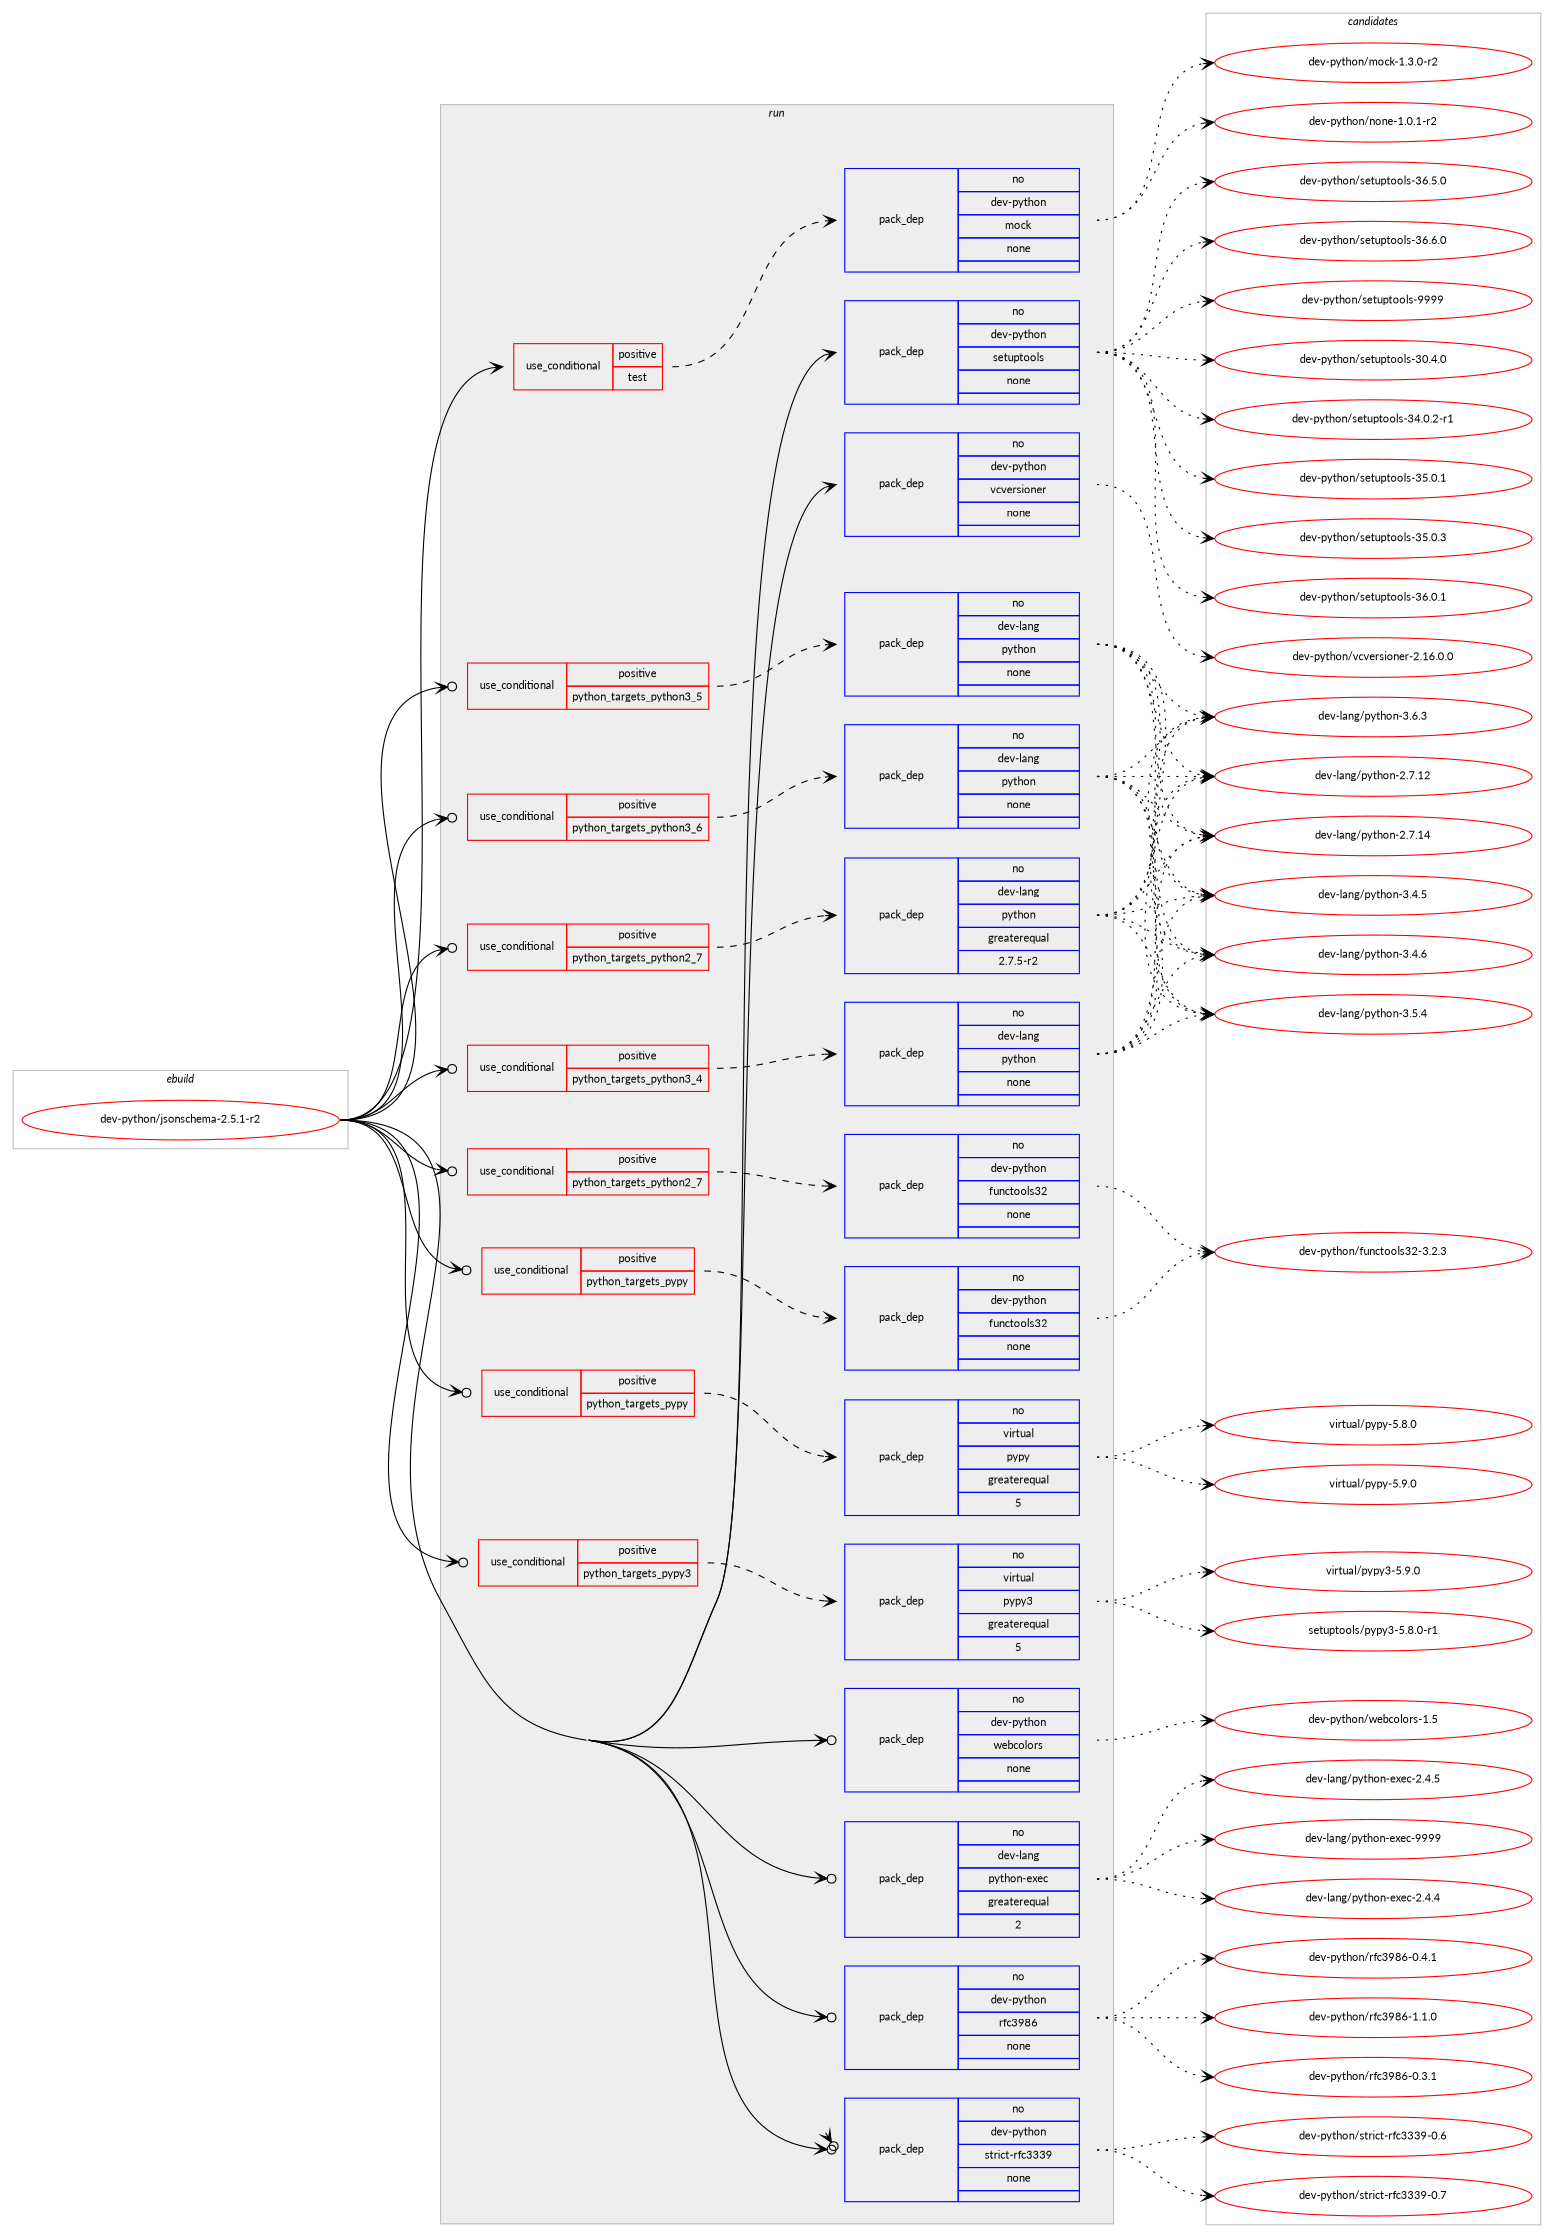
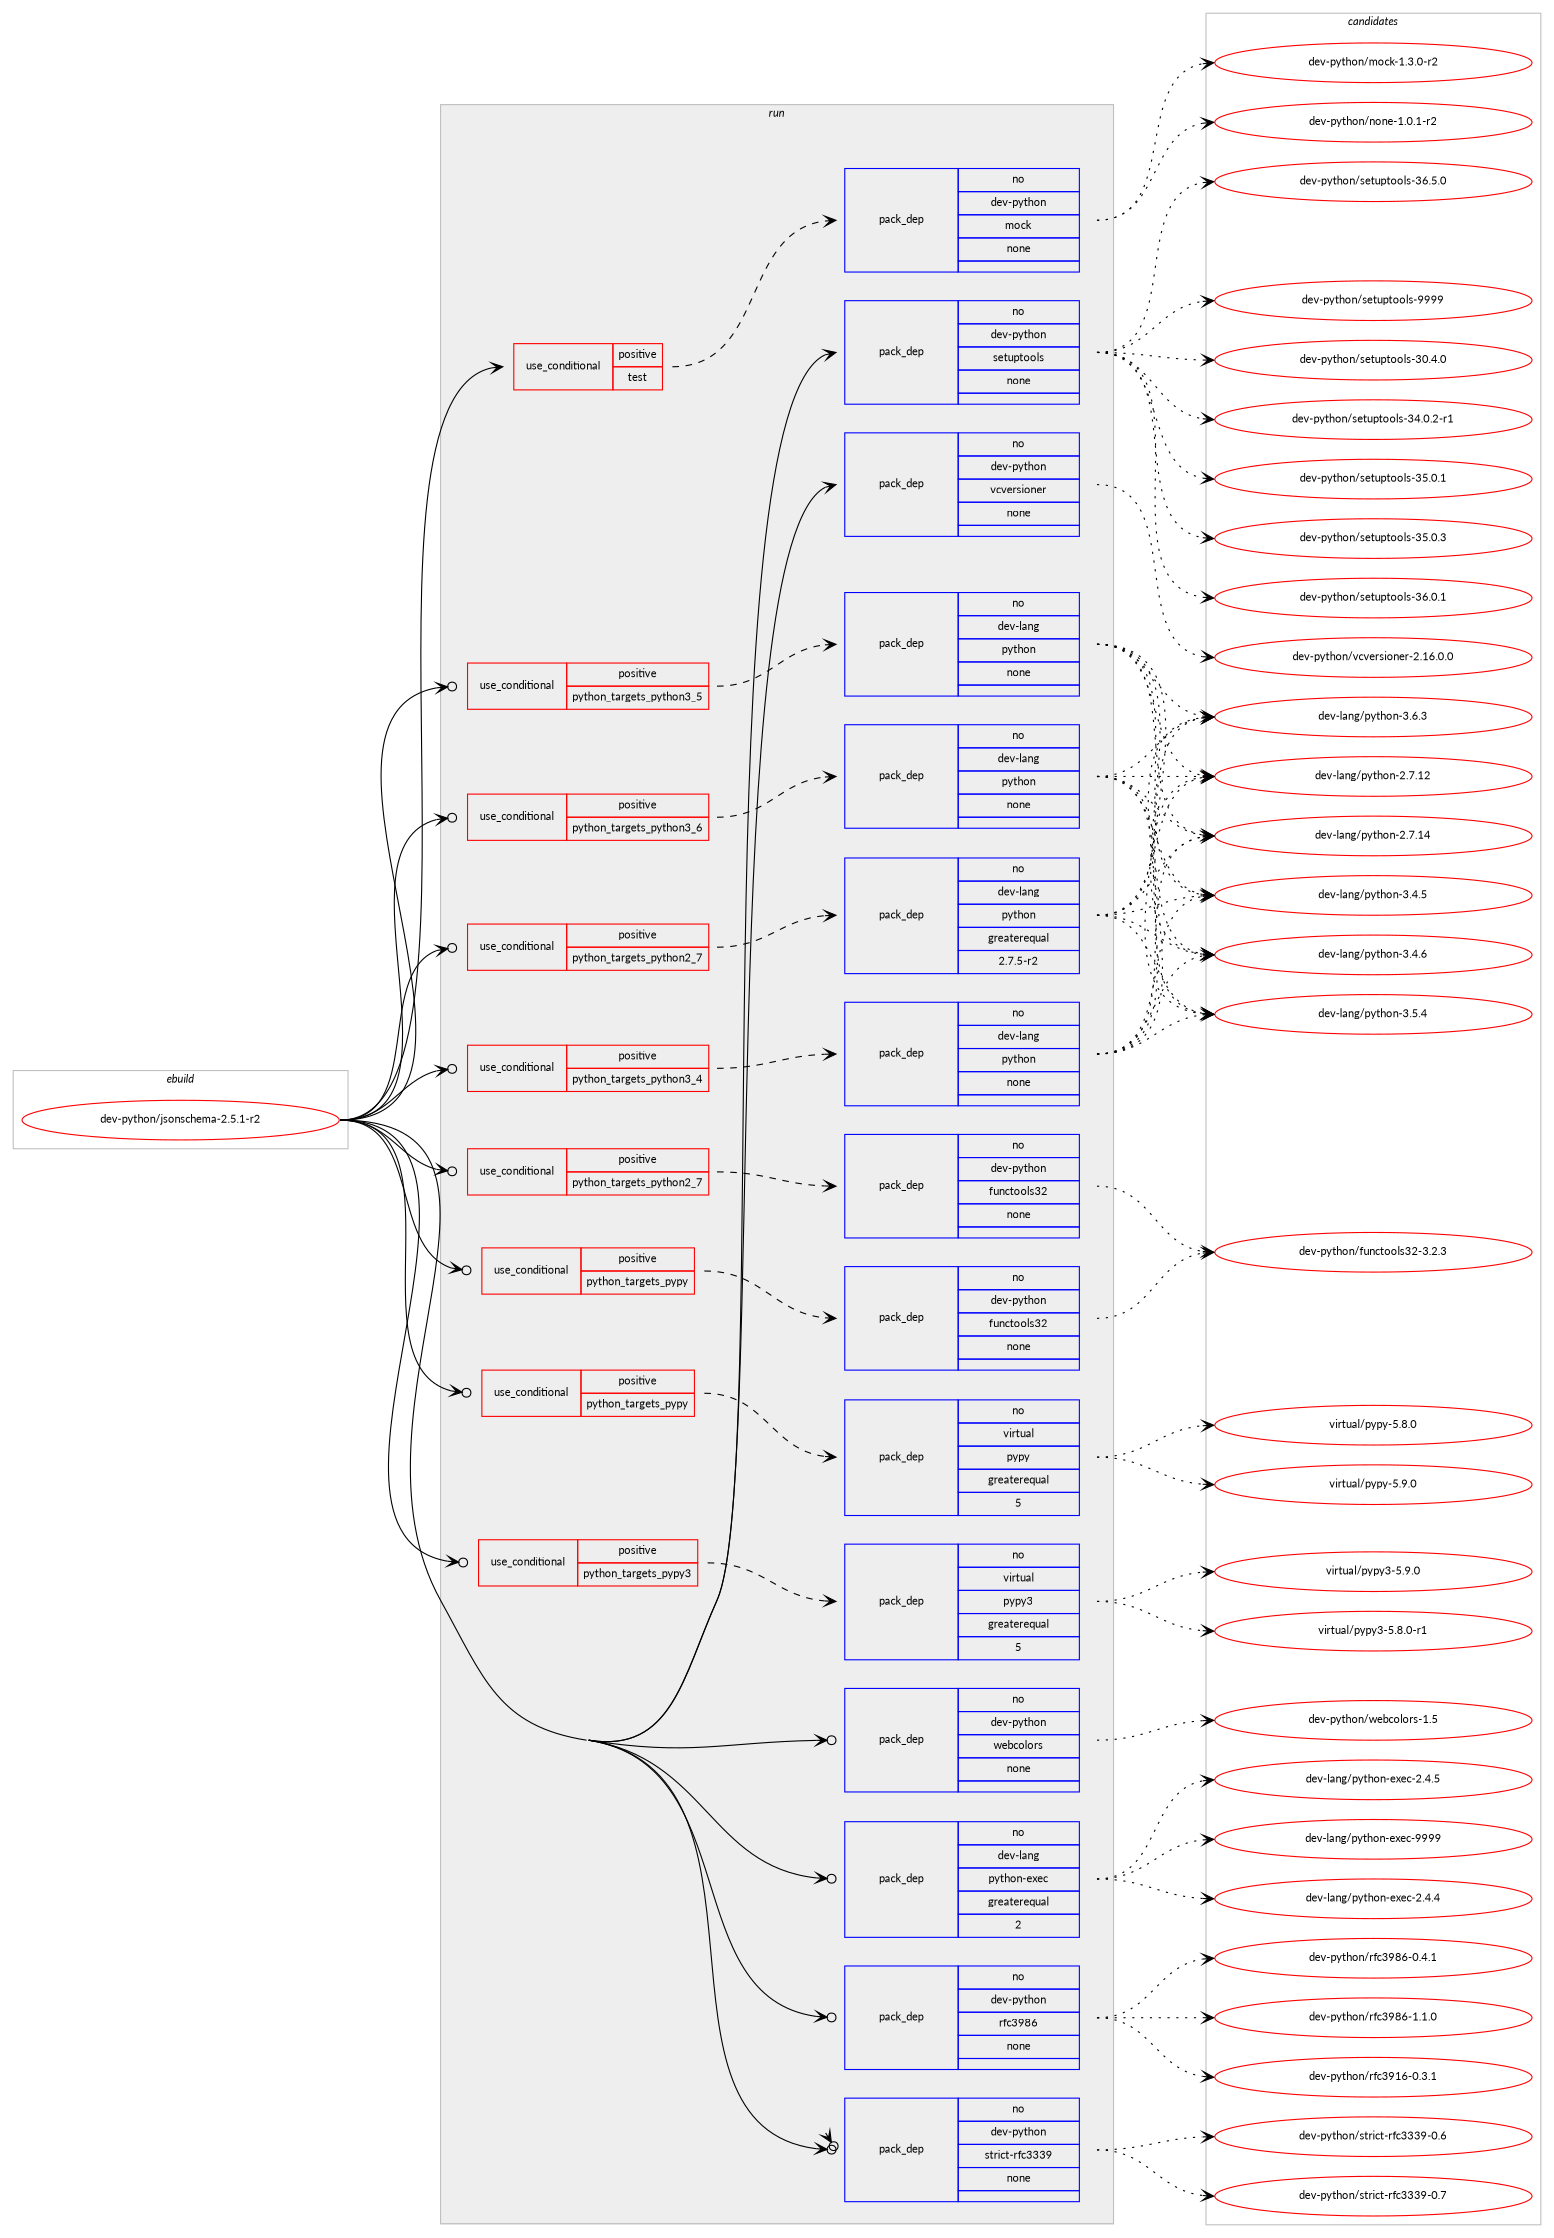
(1373, 241) -> none
(1373, 1631) -> (1373, 1631)
(1373, 2077) -> (1373, 2077)
